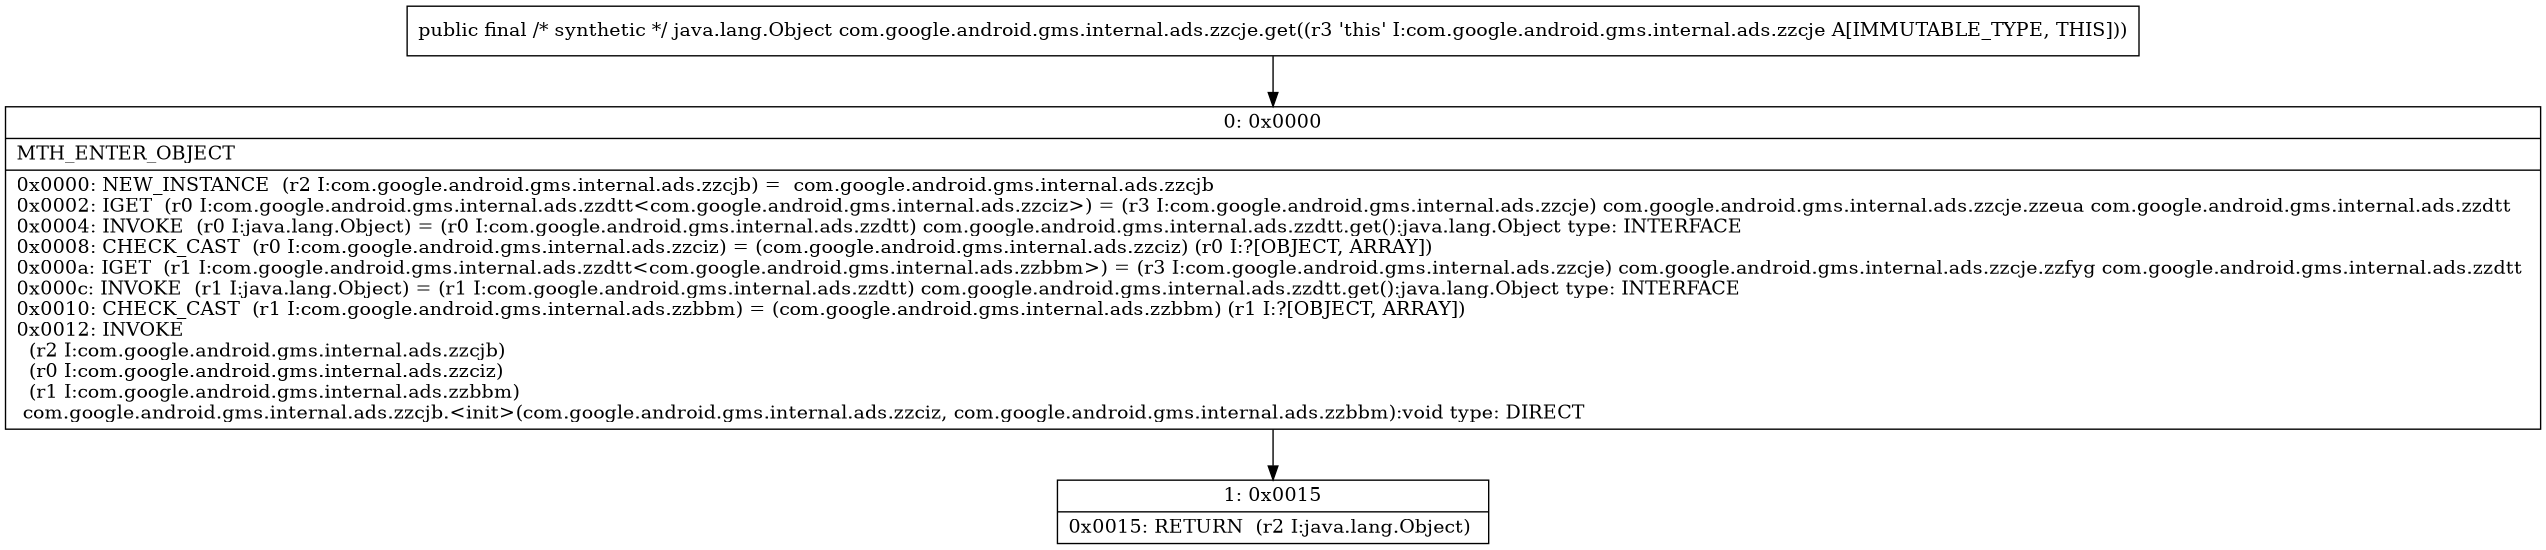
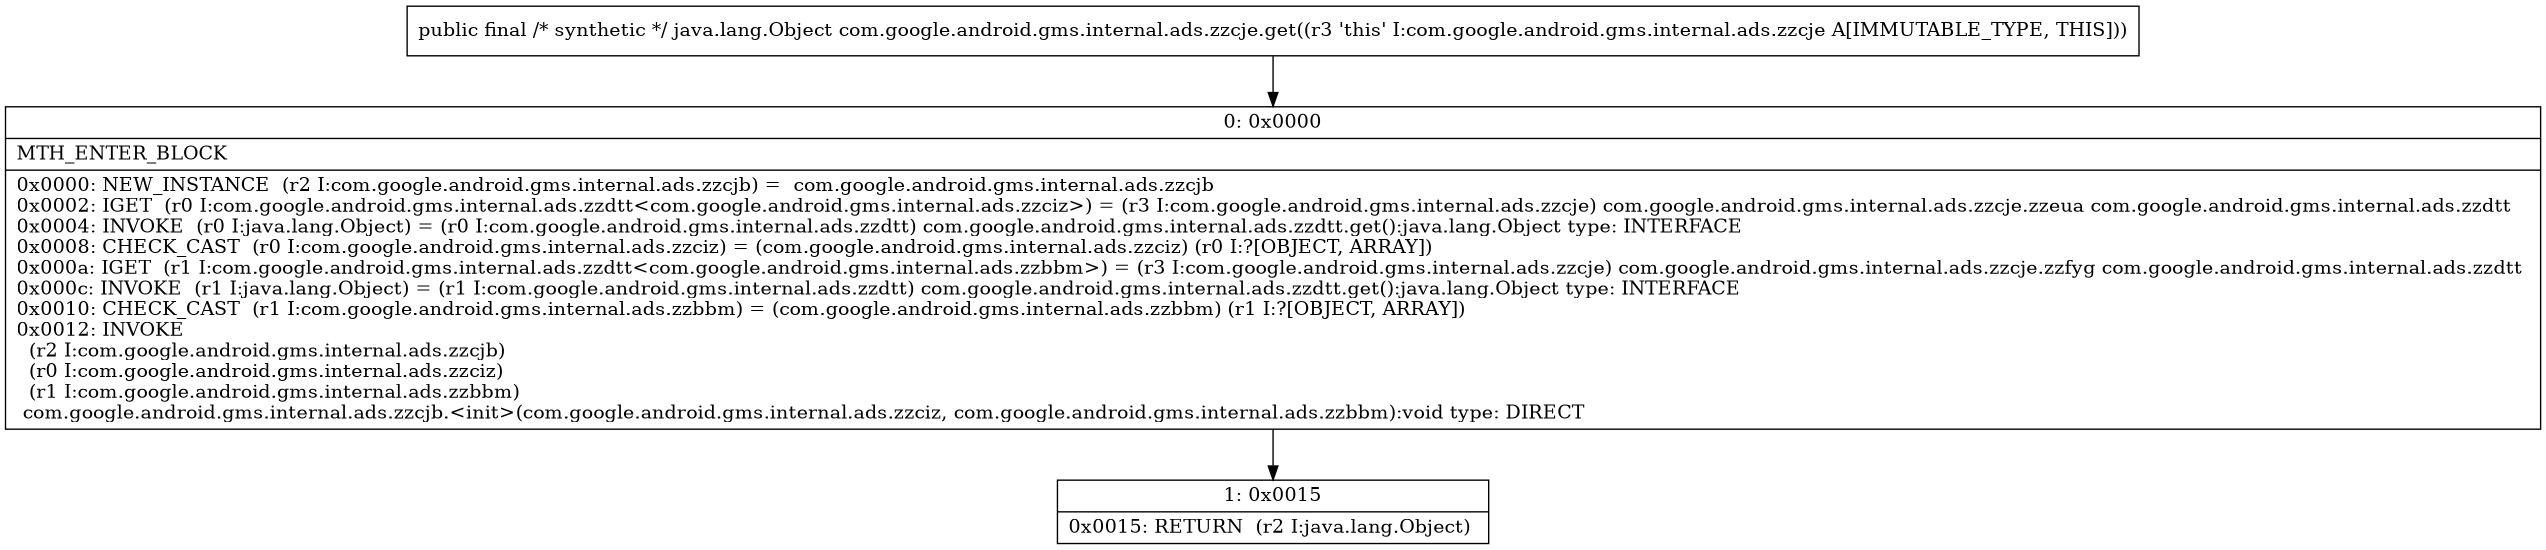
(126, 154) -> (123, 154)
